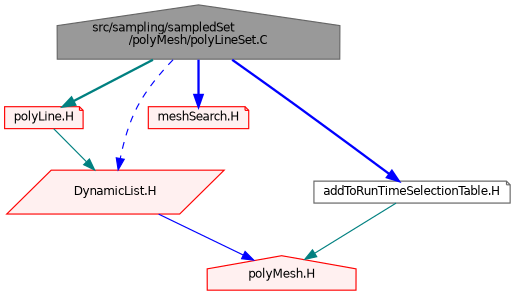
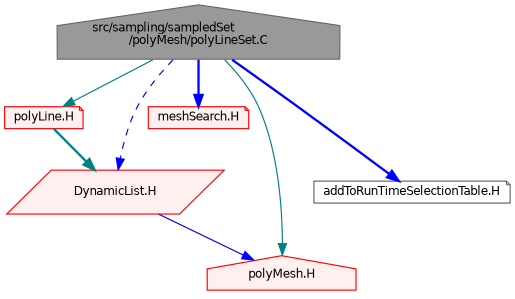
(113, 80) -> (113, 80)
(70, 145) -> (70, 145)
(355, 228) -> (271, 145)
